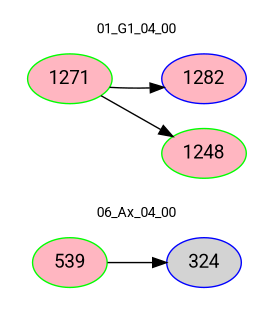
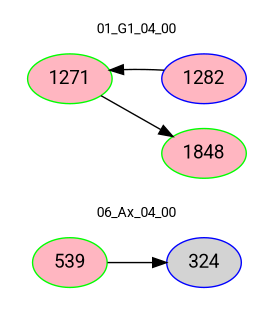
(130, 88) -> (144, 69)
(204, 153) -> (204, 153)
